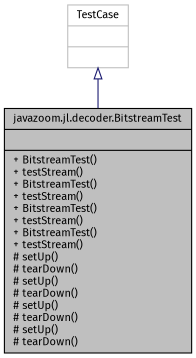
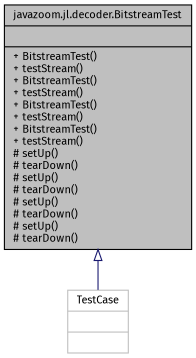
(98, 94) -> (98, 275)
